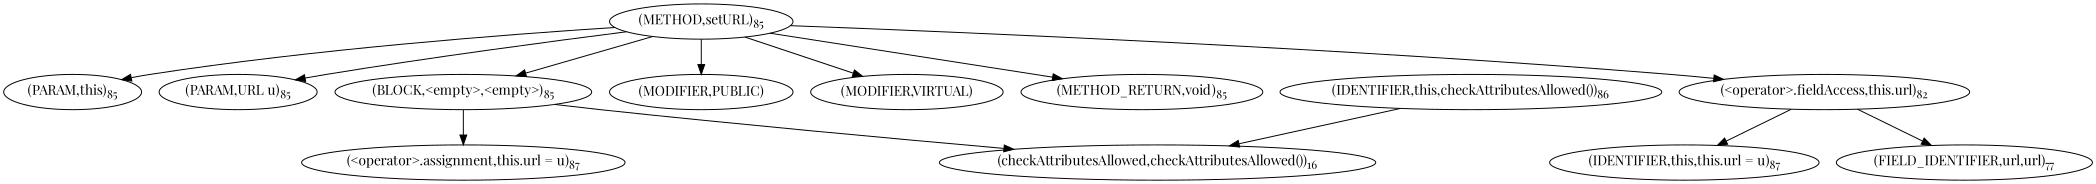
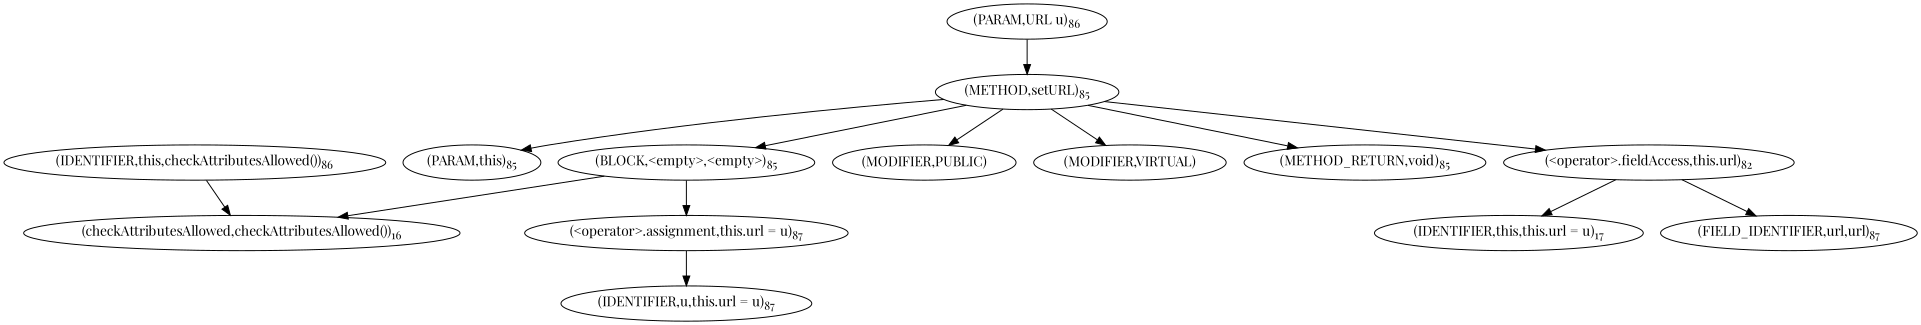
(466, 53) -> (1027, 52)
(286, 91) -> (1075, 20)
(1775, 161) -> (1599, 232)
(2050, 161) -> (1875, 232)
none -> (686, 304)
